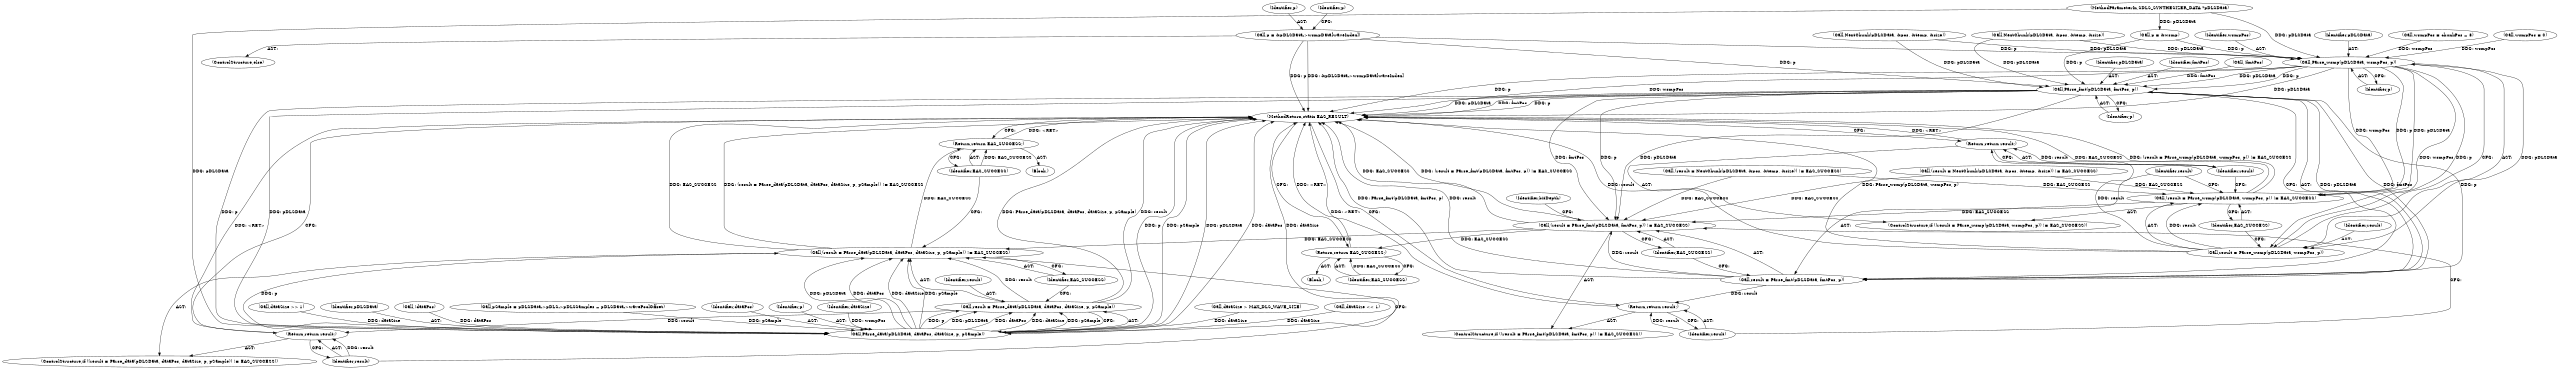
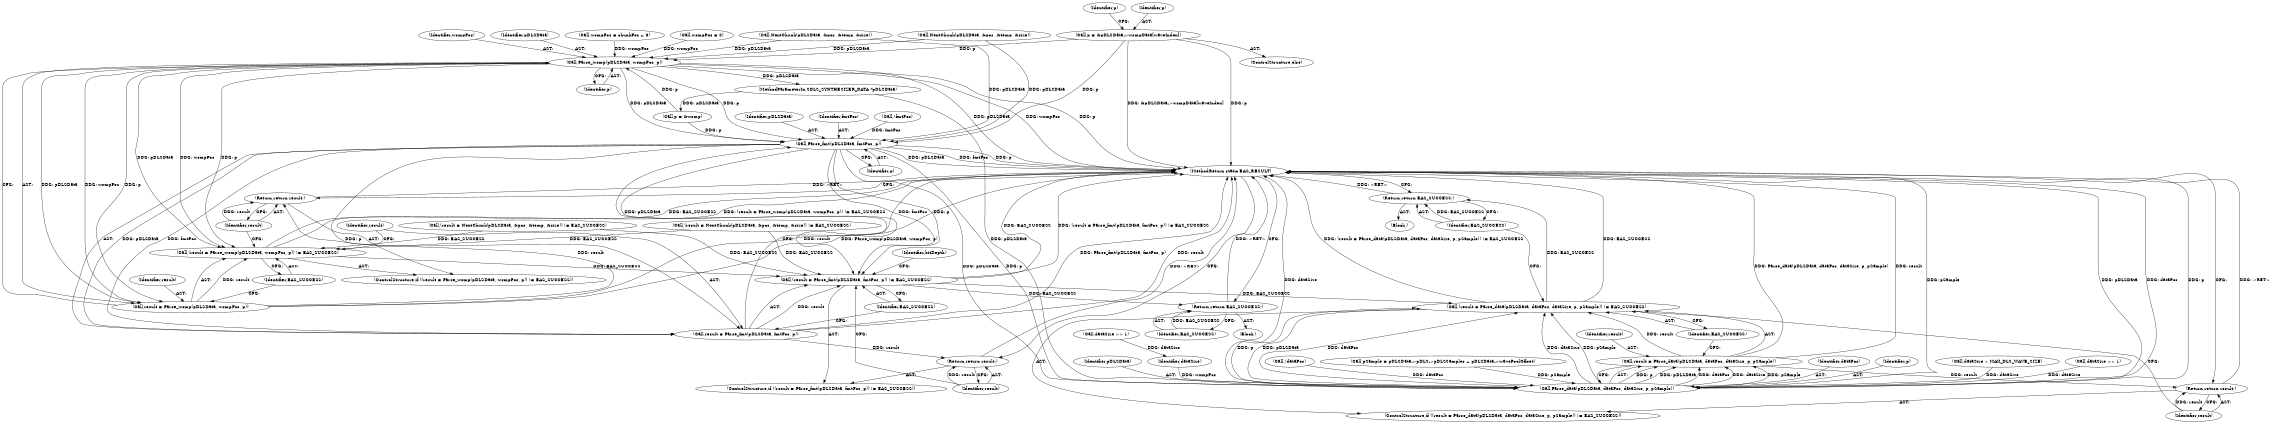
(2266, 31) -> (729, 74)
(562, 331) -> (1142, 347)
